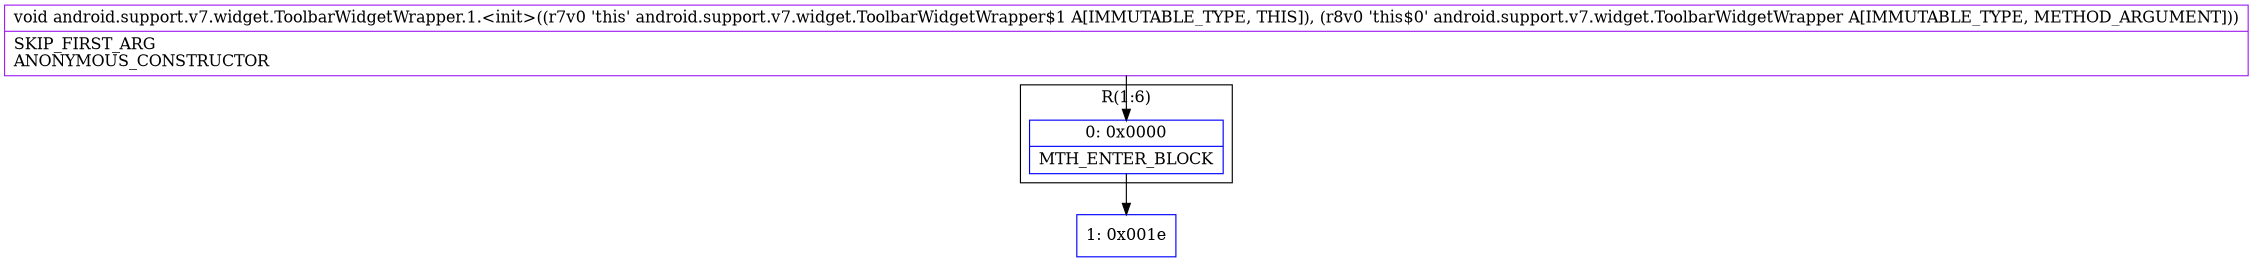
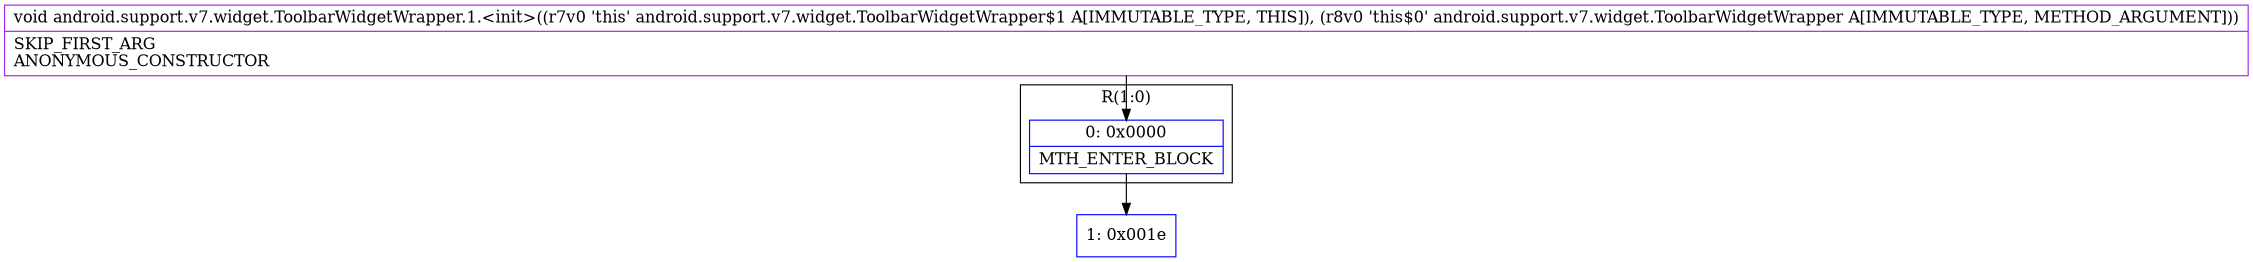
(1126, 98) -> (1126, 98)
